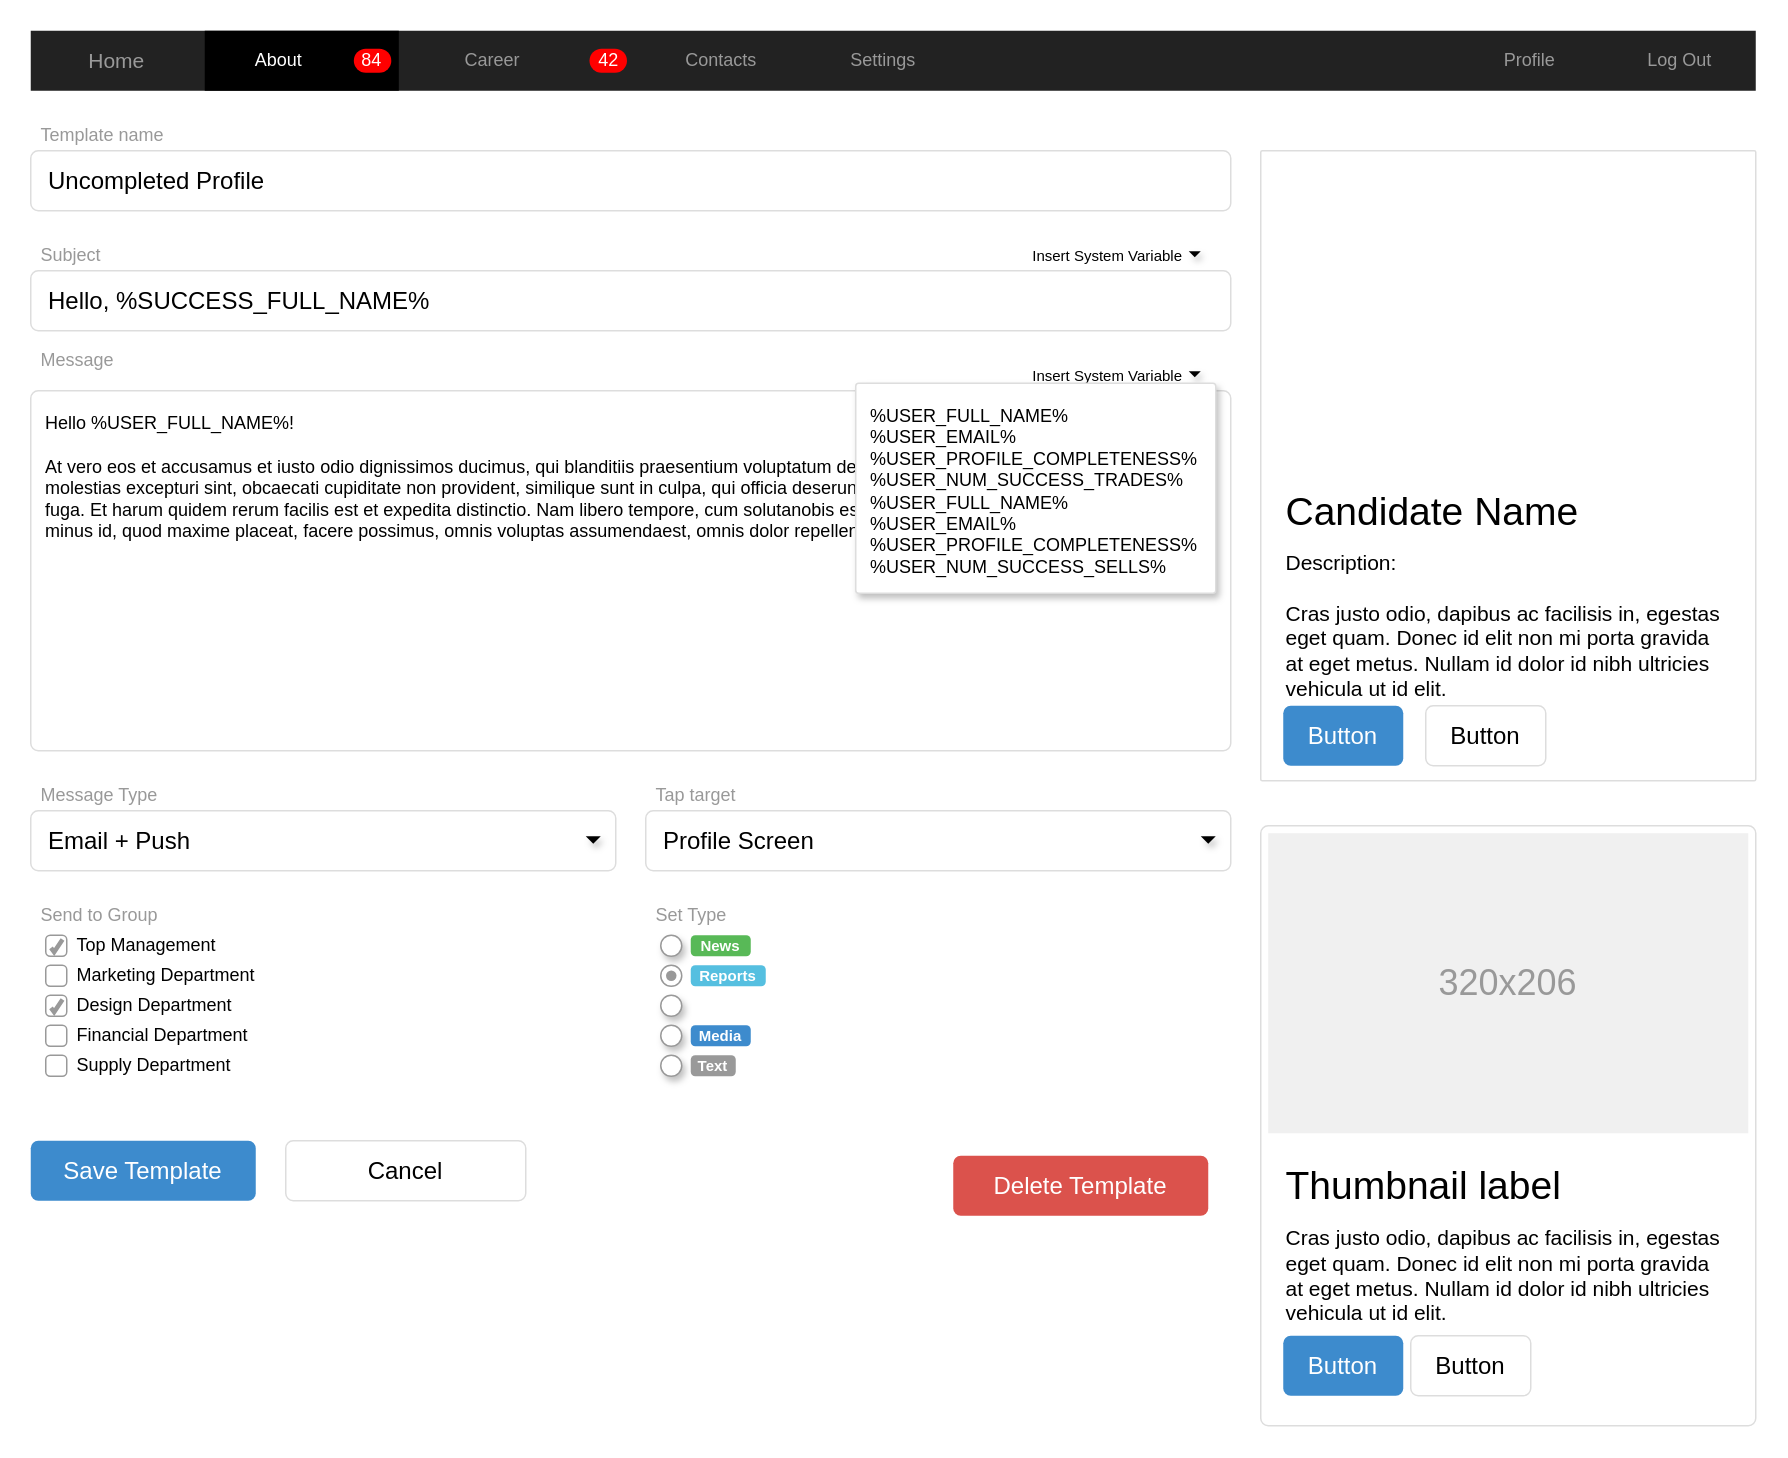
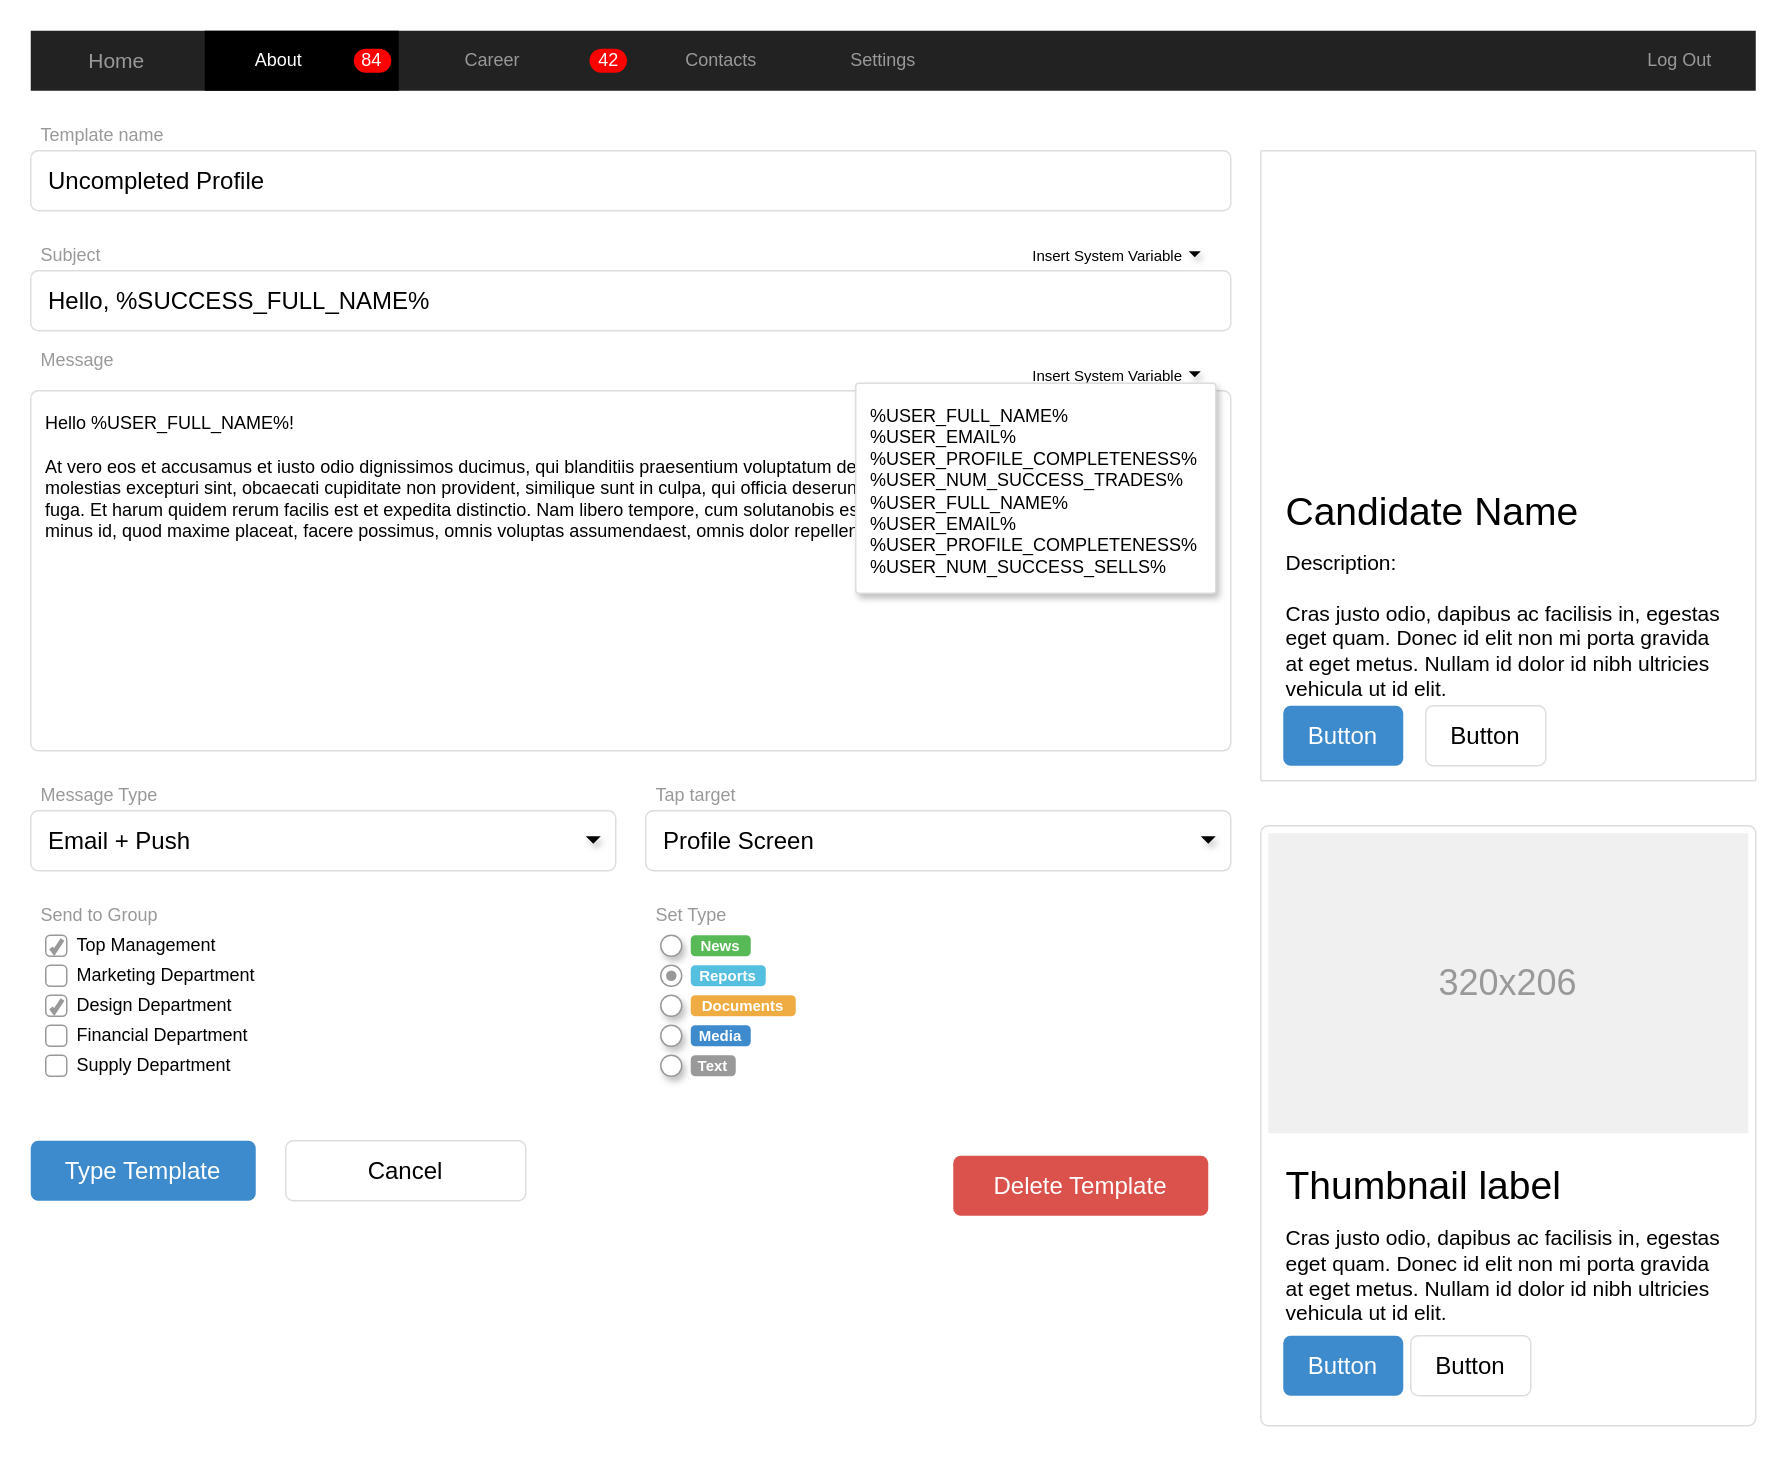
(1529, 61) -> none
none -> (743, 1006)
(143, 1171) -> (143, 1171)
